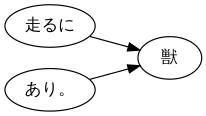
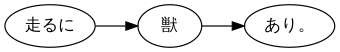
(109, 74) -> (217, 26)
